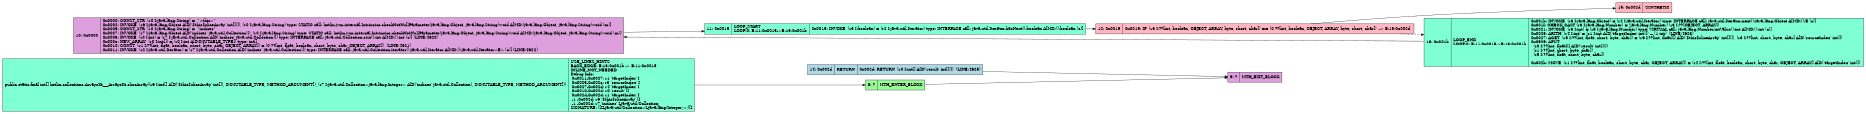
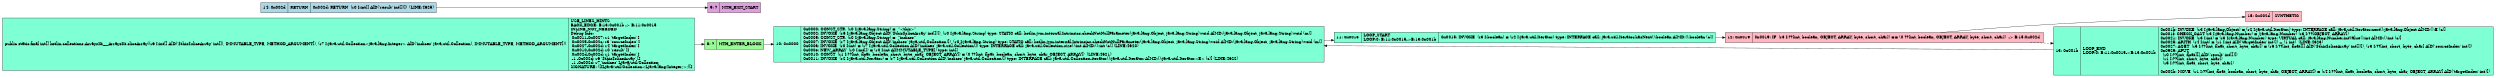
(349, 36) -> (1049, 44)
(1261, 77) -> (740, 8)
(1075, 81) -> (767, 44)
